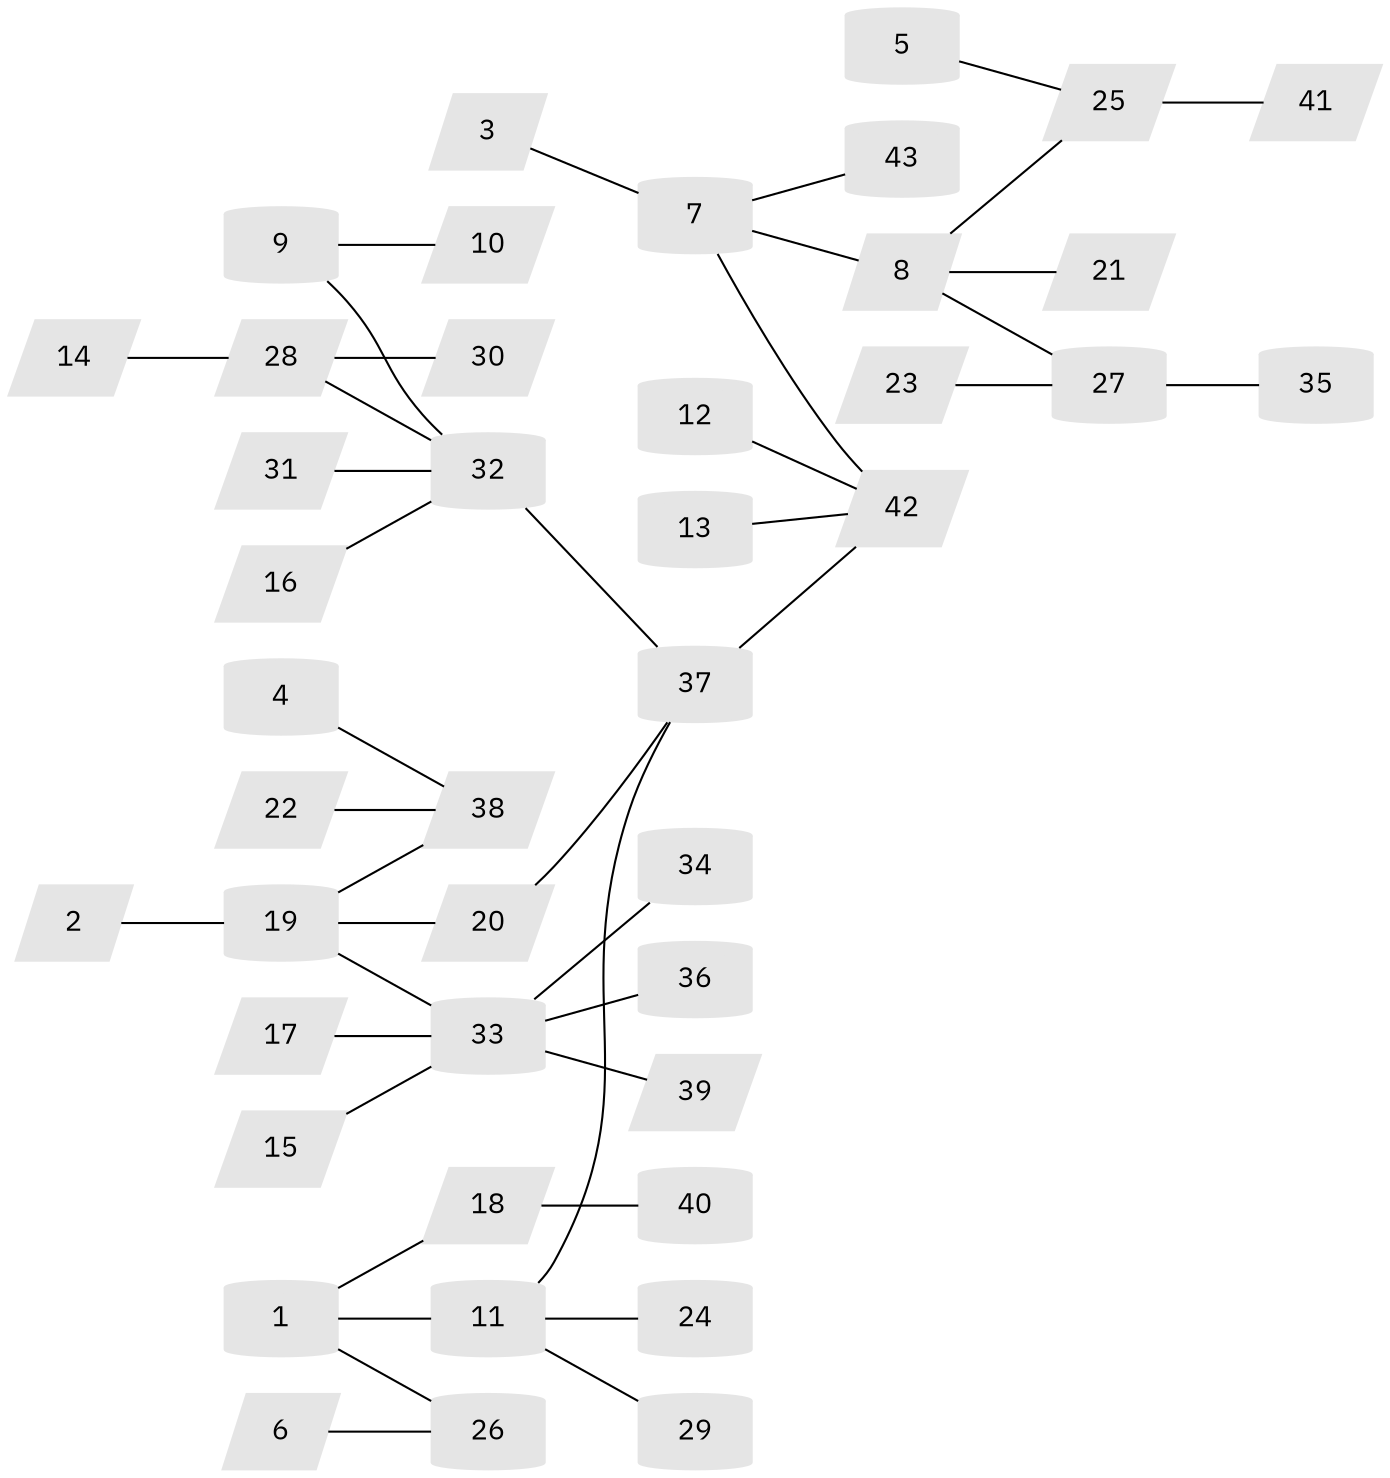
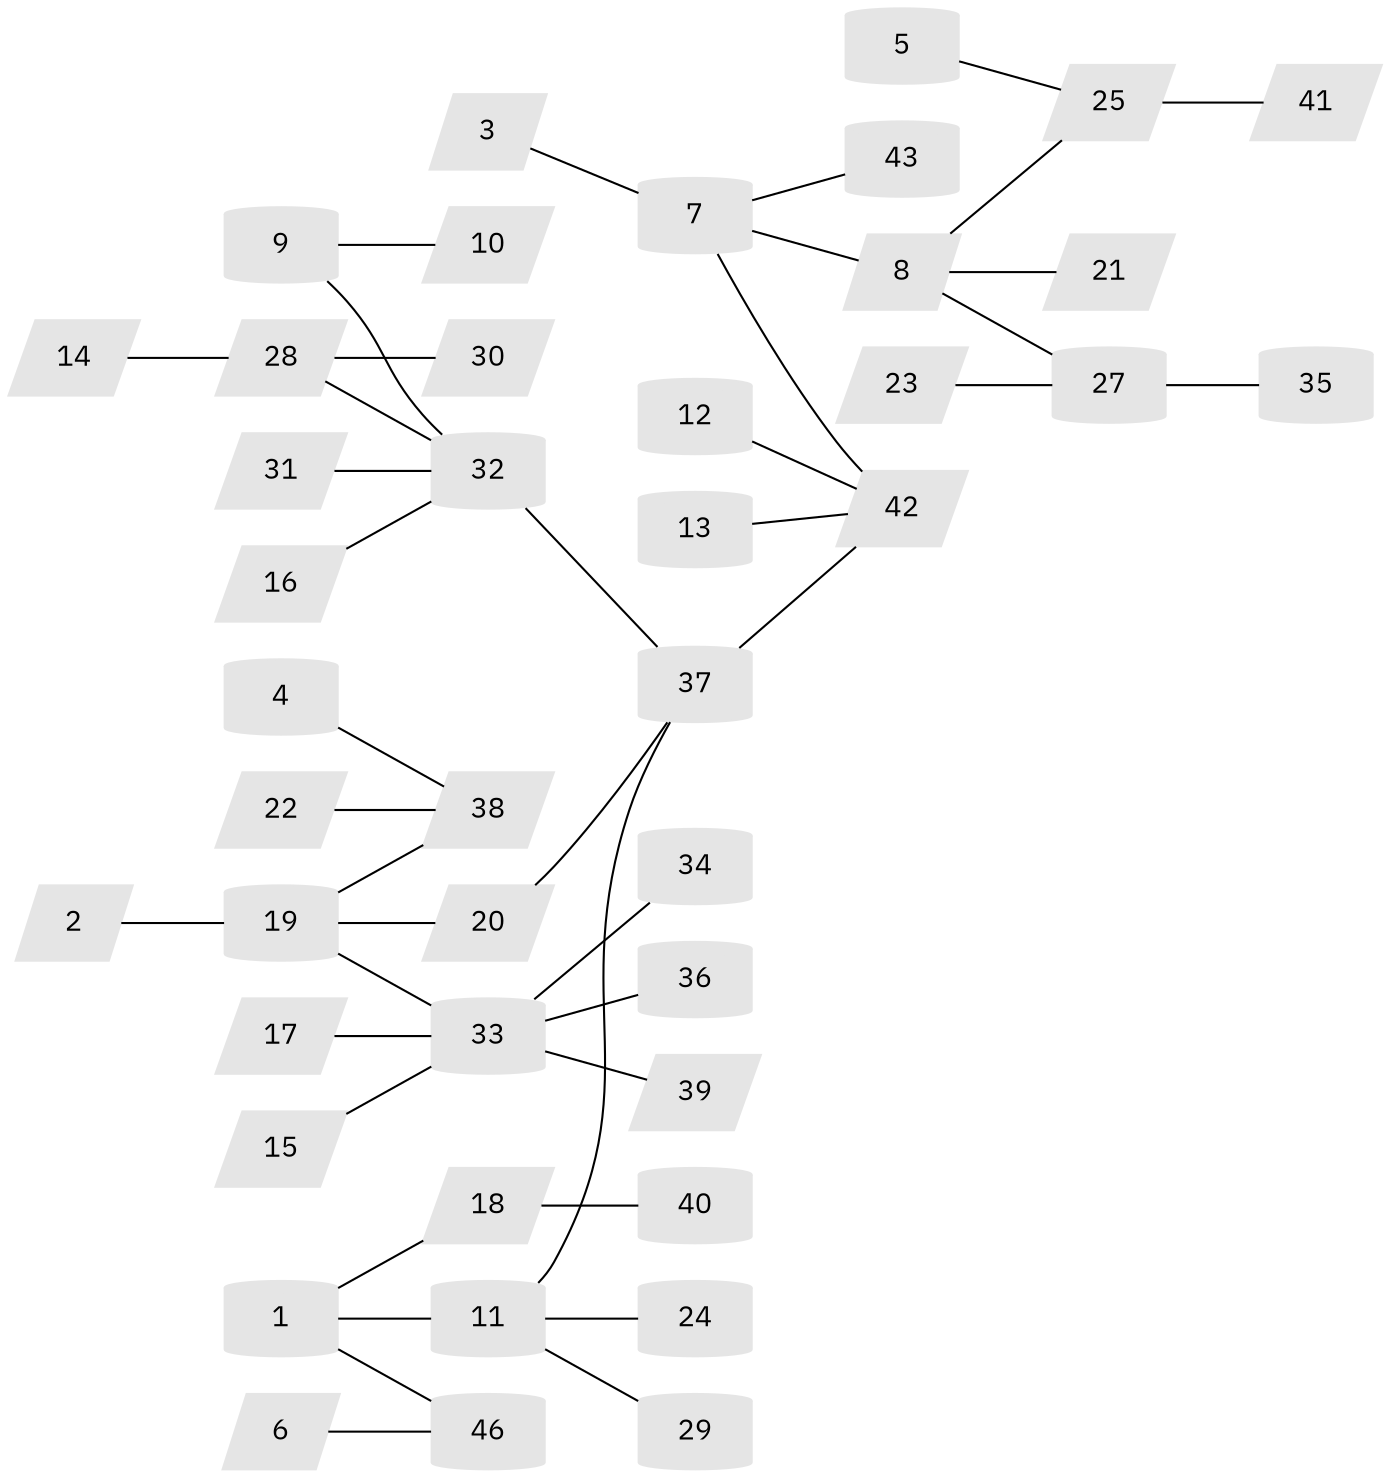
(488, 1432) -> (488, 1432)
